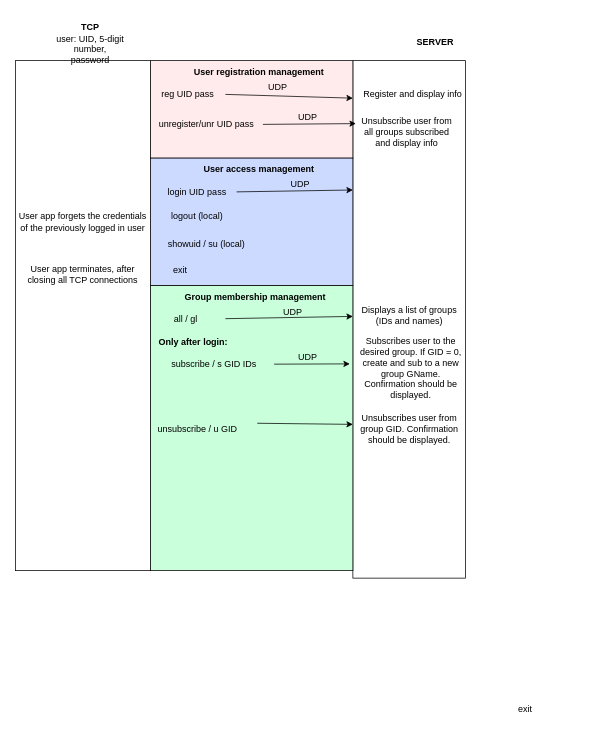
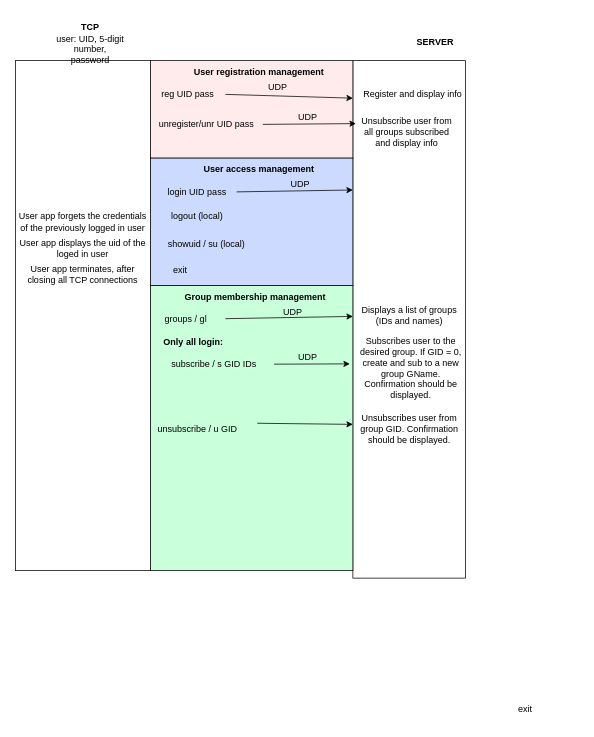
none -> (83, 248)
(186, 319) -> (186, 319)
(194, 342) -> (194, 342)
